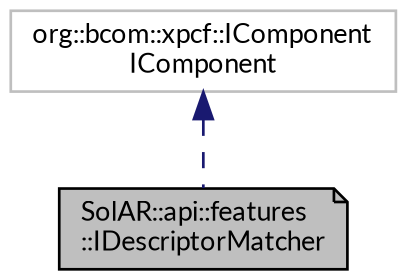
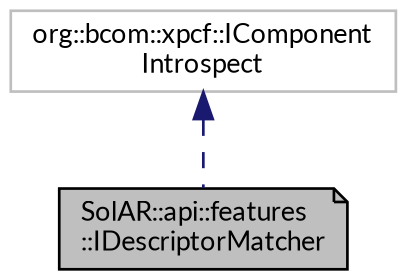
(203, 51) -> (203, 51)
